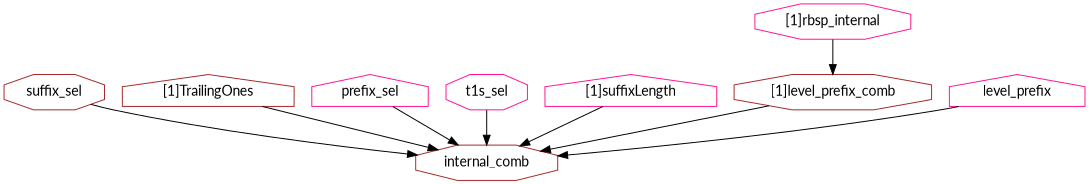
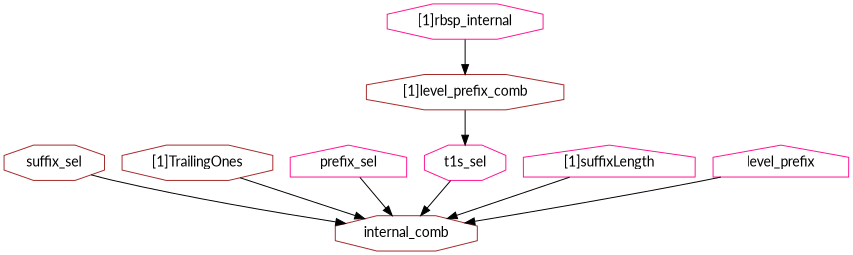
(208, 92) -> (197, 163)
(660, 128) -> (465, 123)
